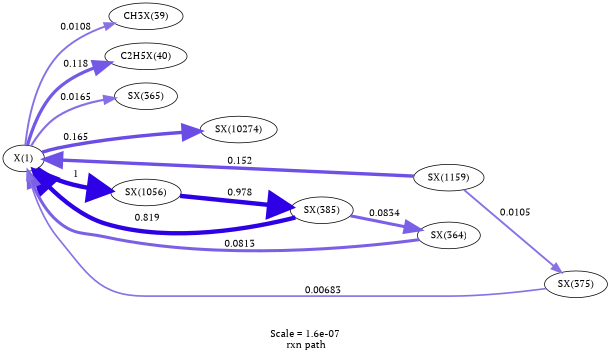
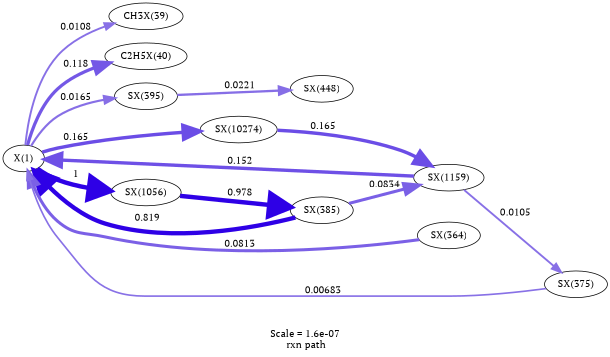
none -> (322, 89)
(146, 96) -> (146, 96)
none -> (348, 138)
(378, 221) -> (377, 196)
